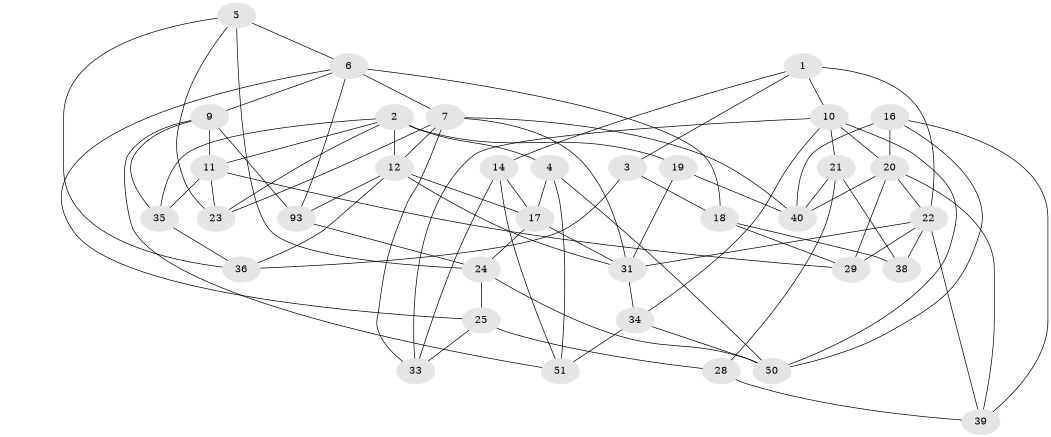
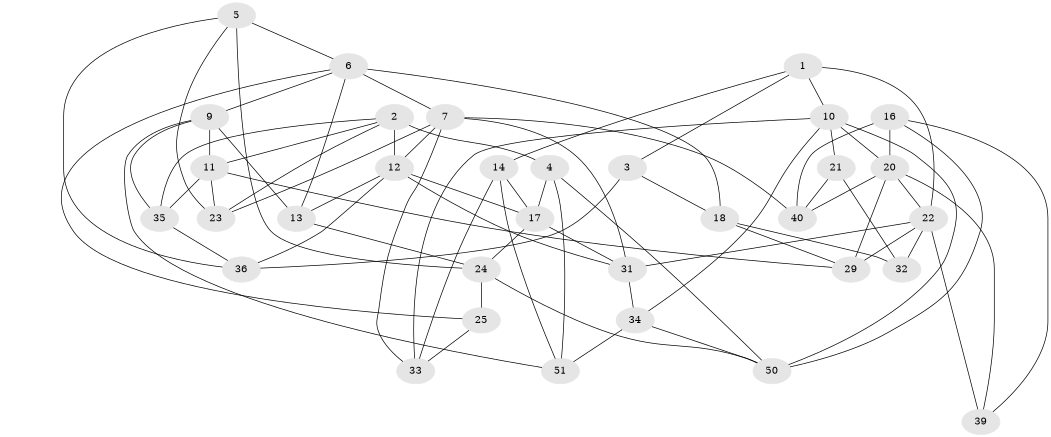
(678, 168) -> none
(296, 219) -> (296, 219)
(902, 270) -> (902, 270)
(721, 371) -> none
